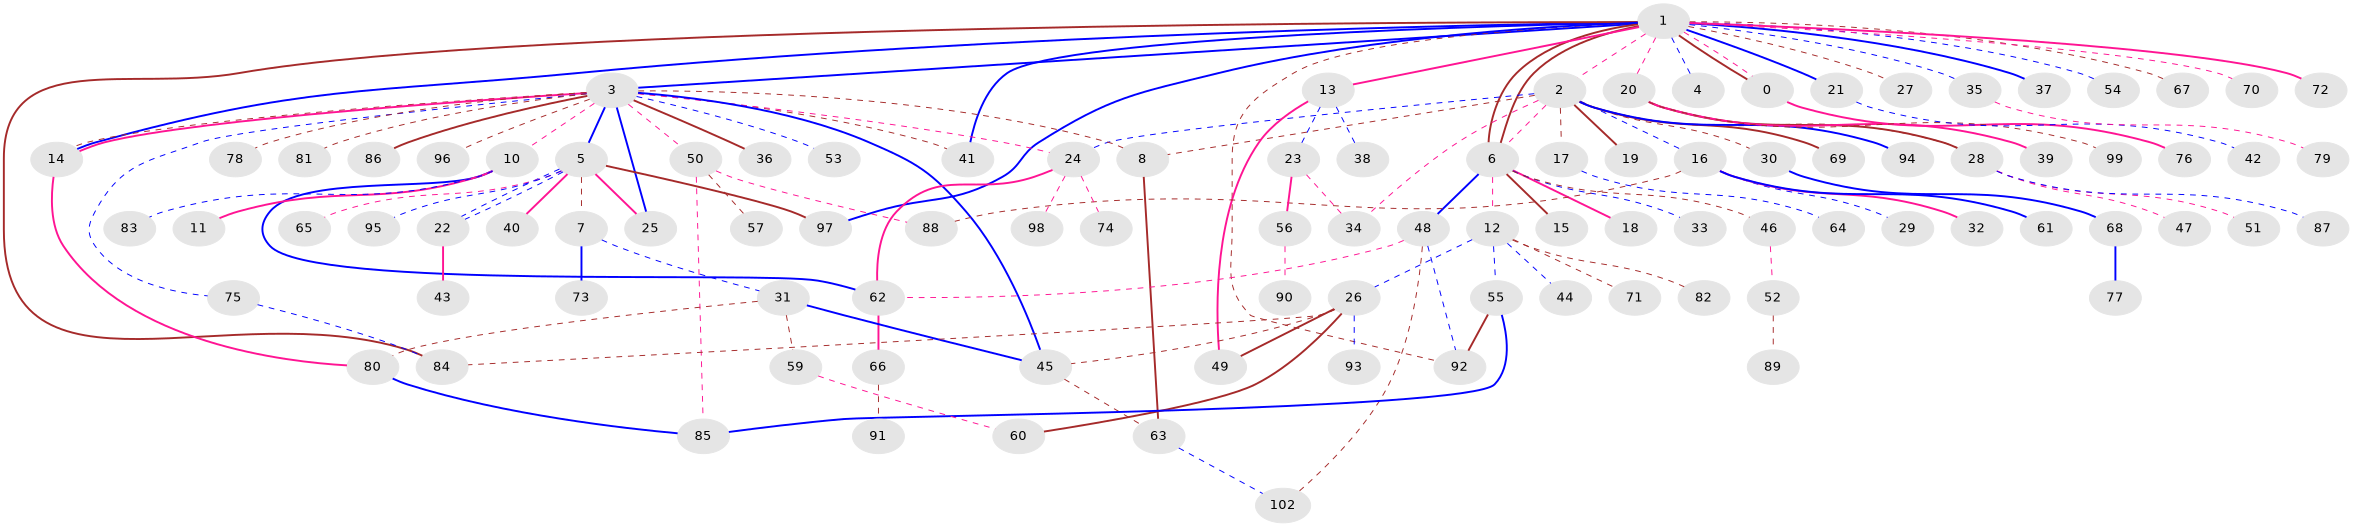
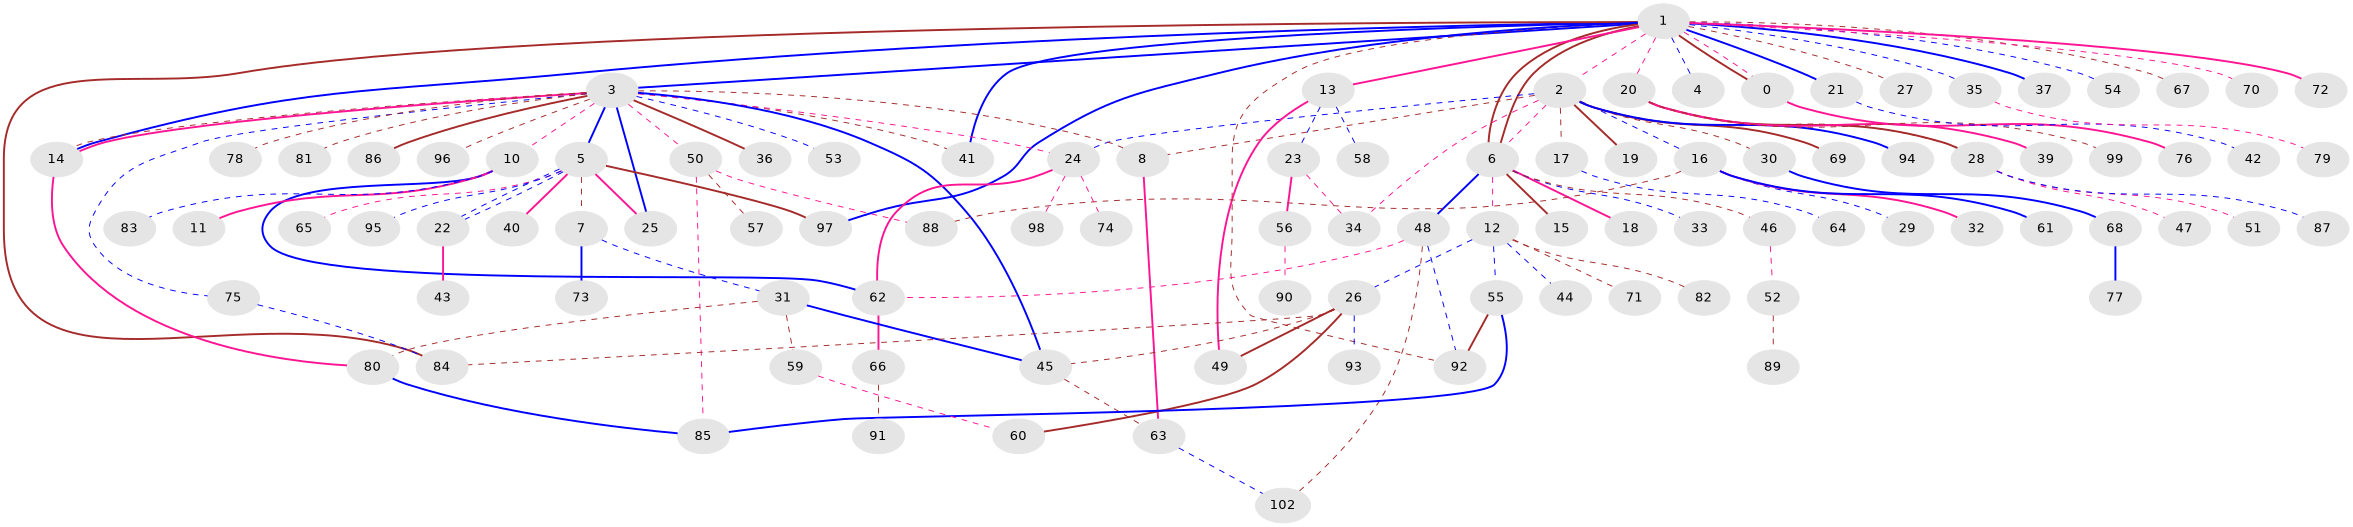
(1363, 160) -> (1363, 160)
(1151, 298) -> (1151, 298)
